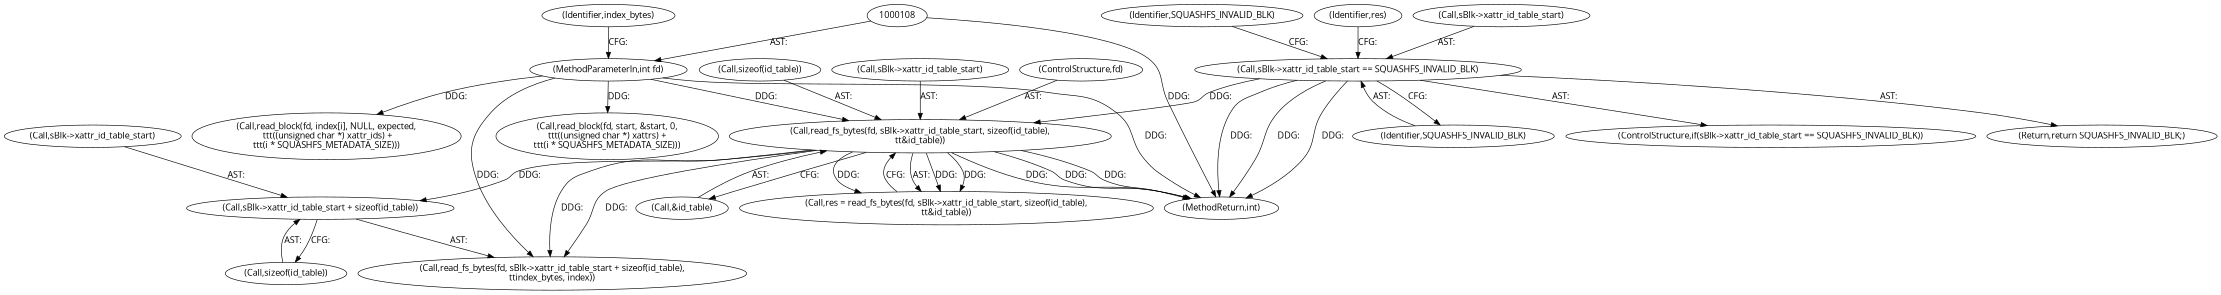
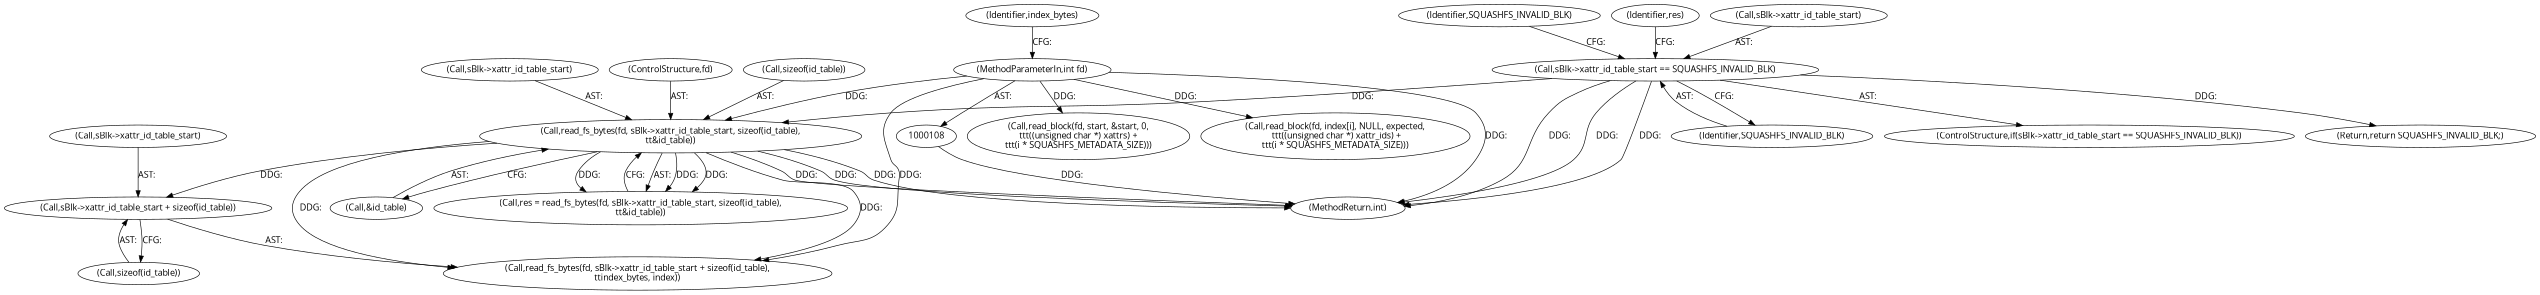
(766, 40) -> (980, 102)
(1890, 97) -> (2207, 97)
